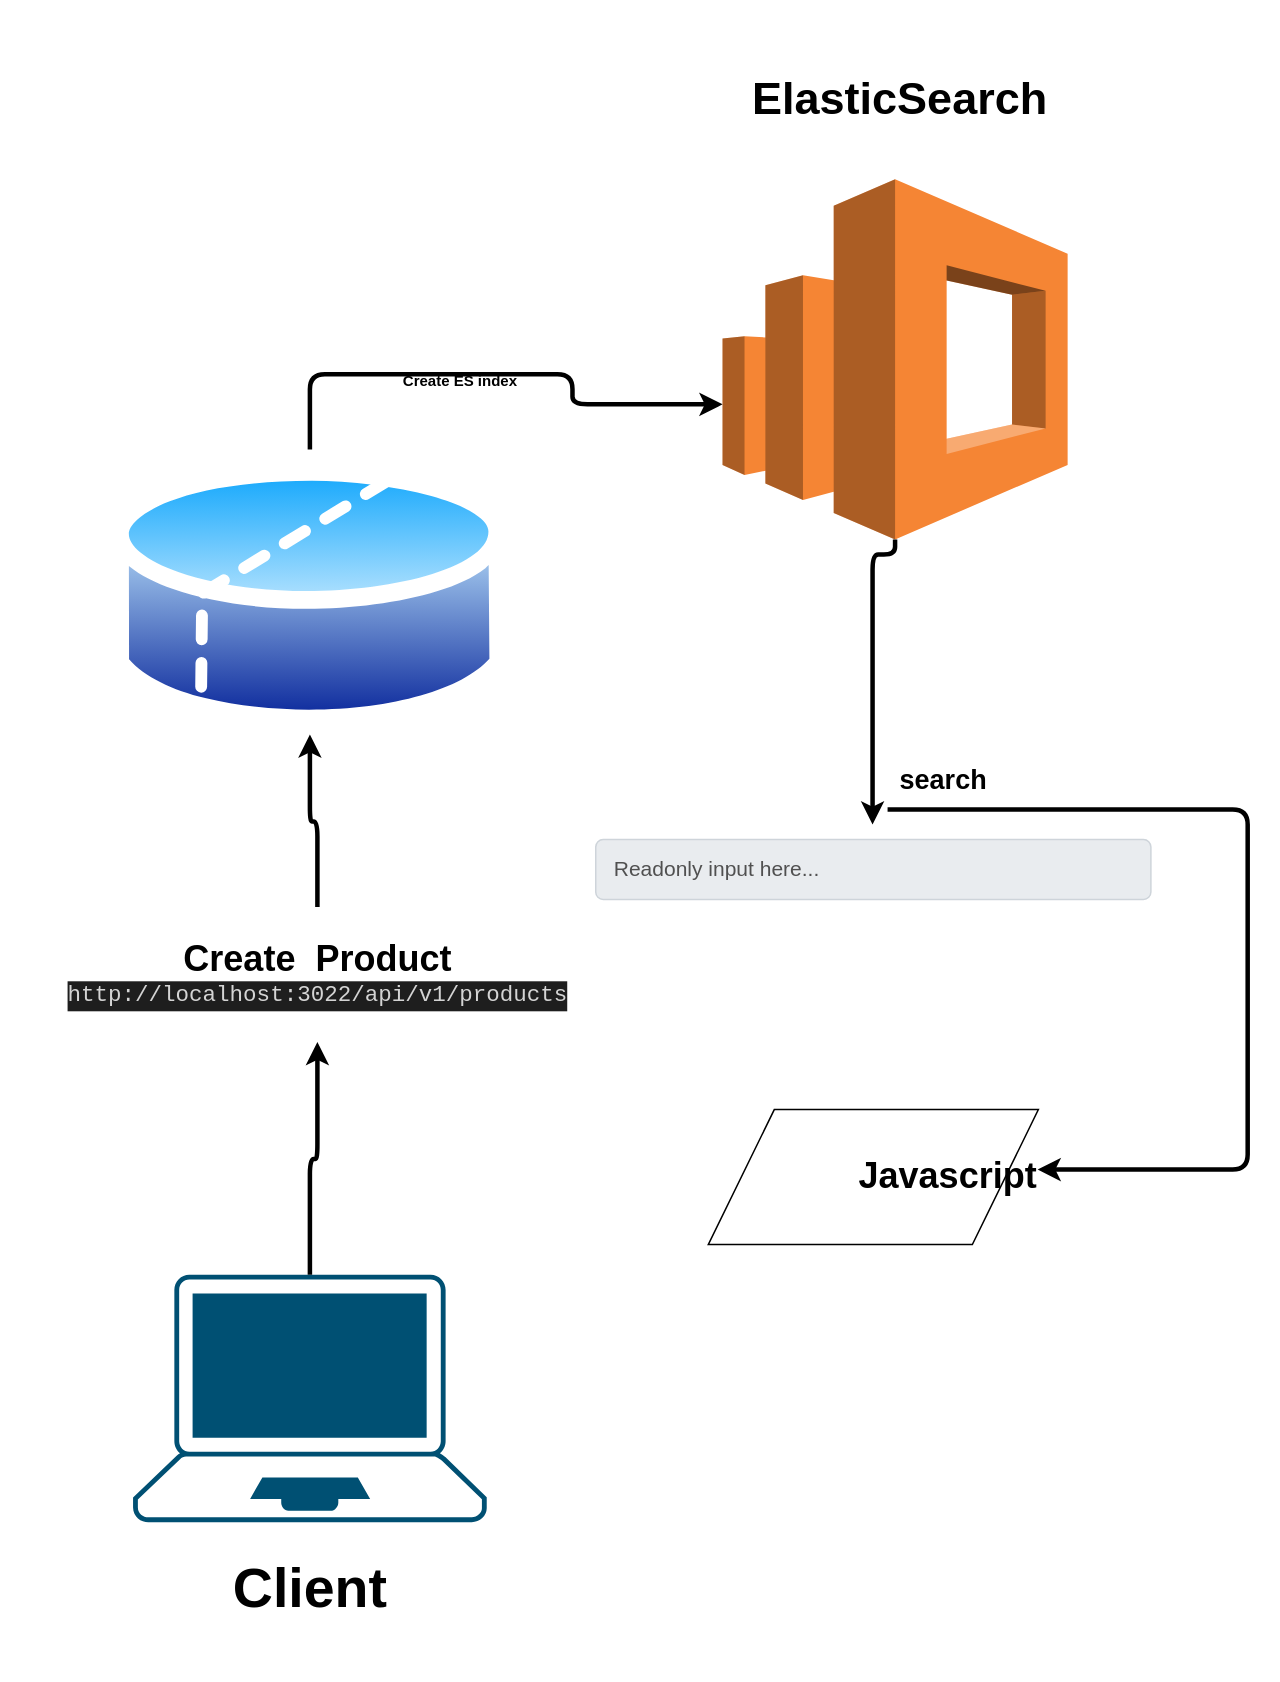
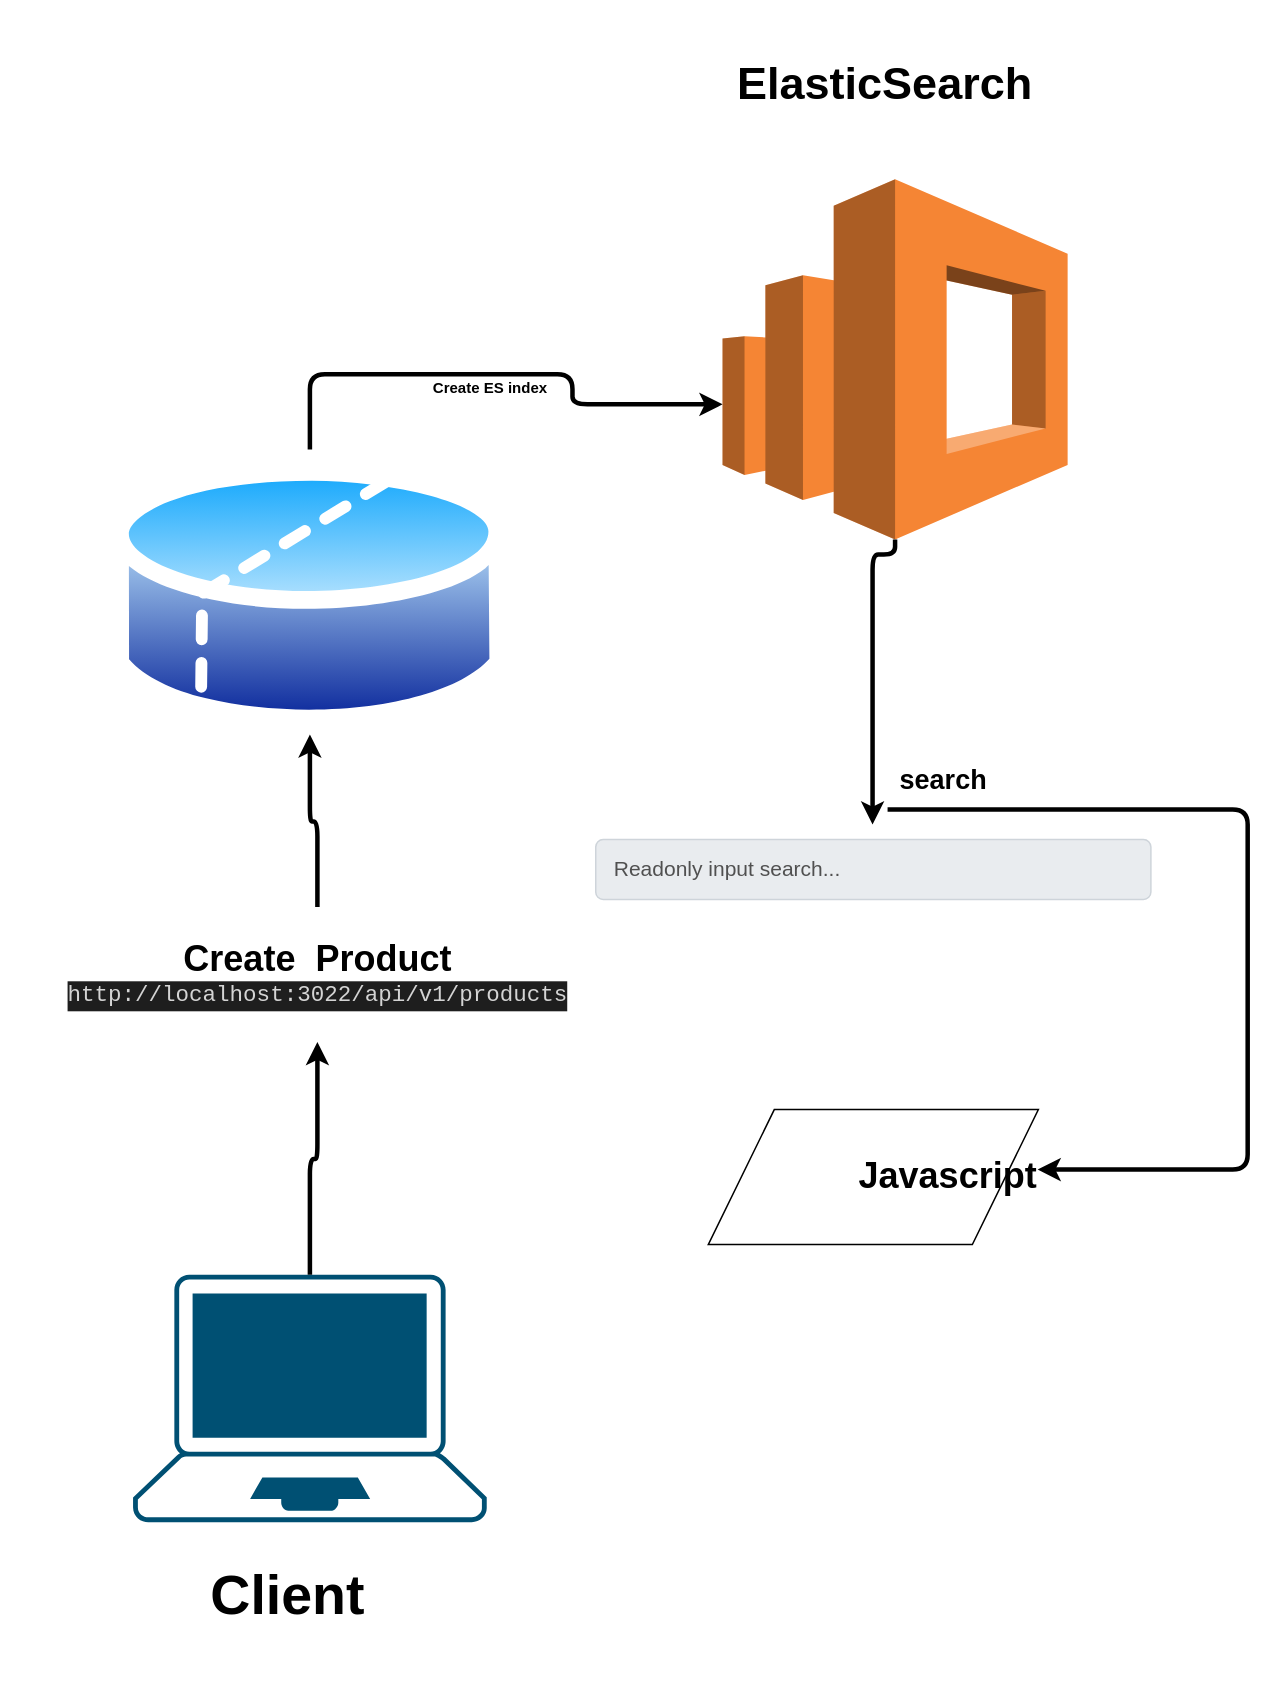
(899, 98) -> (884, 83)
(460, 374) -> (490, 382)
(725, 869) -> (736, 869)
(310, 1589) -> (287, 1597)
